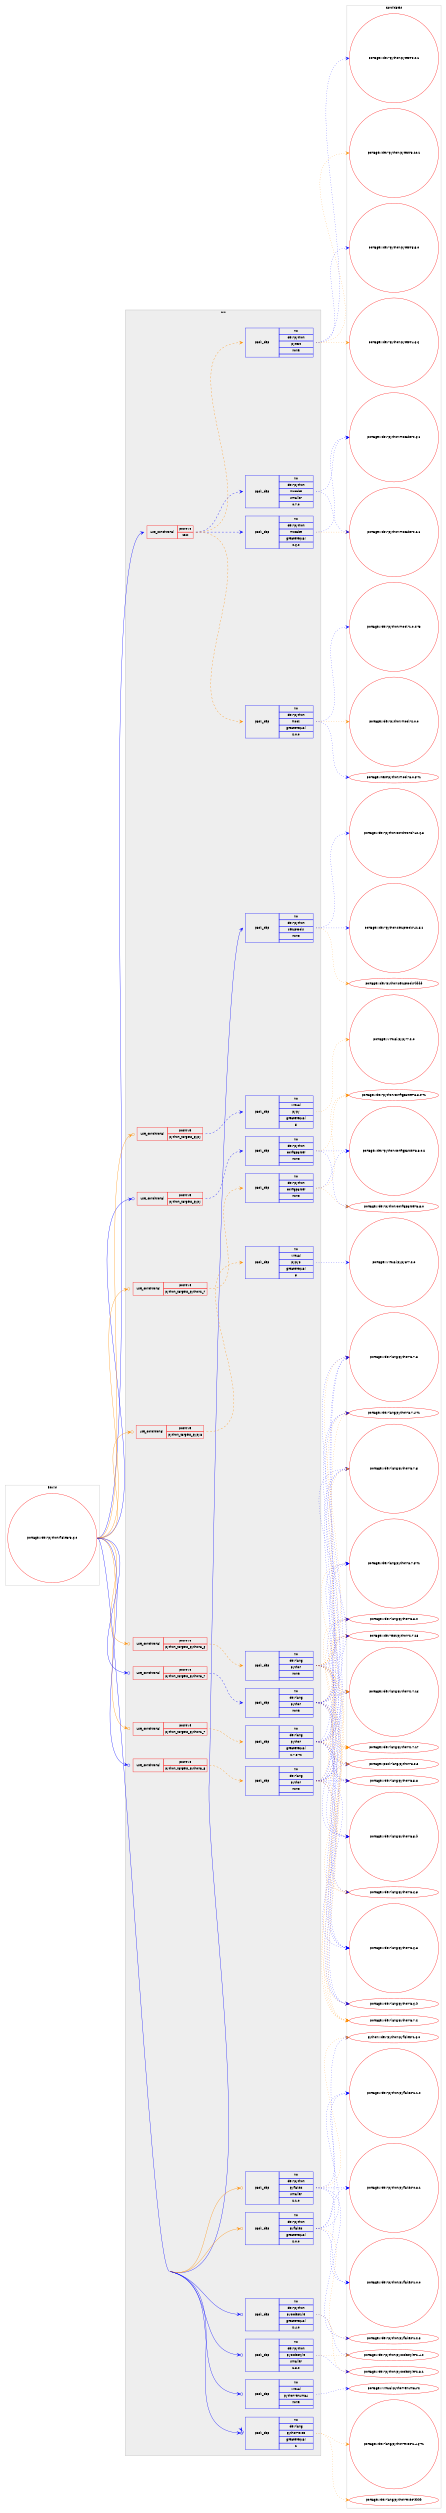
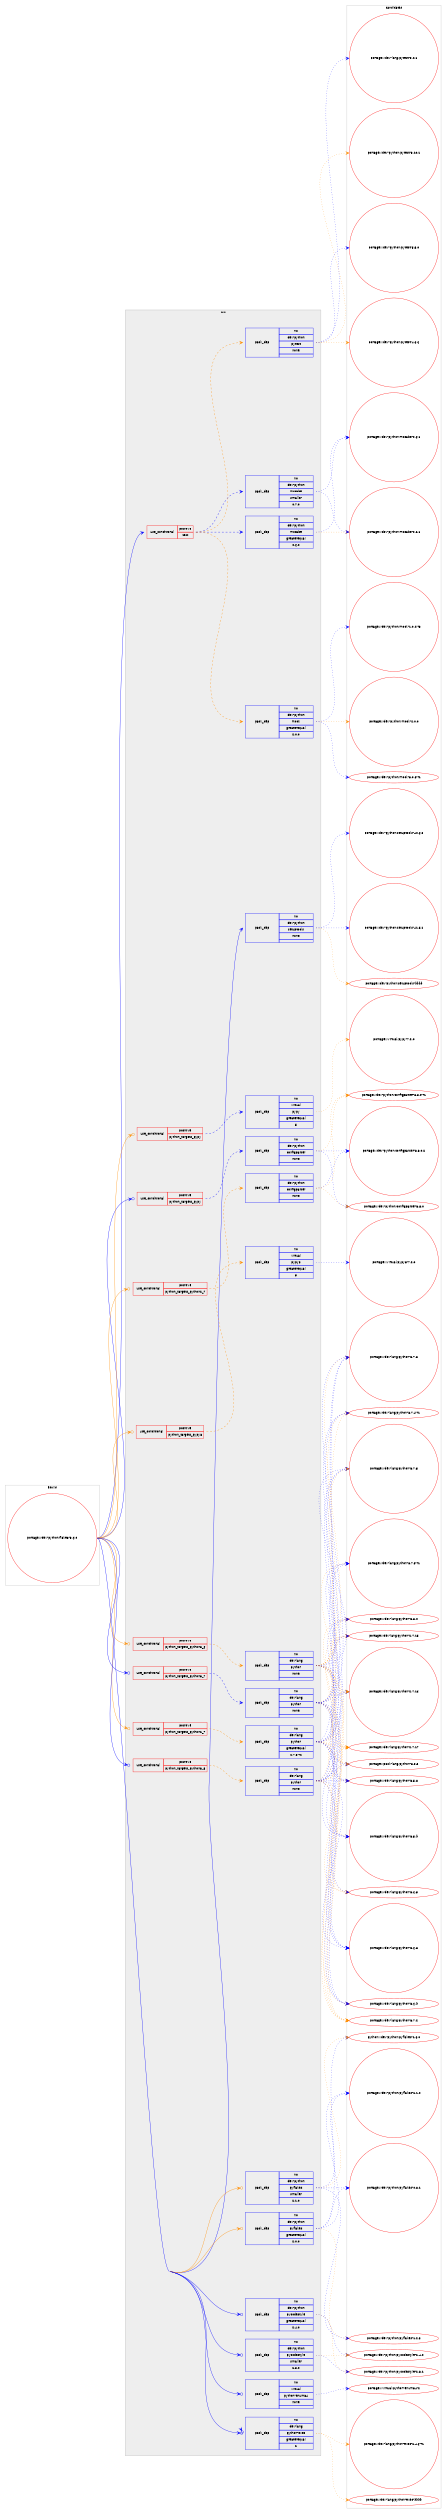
(394, 58) -> (394, 58)
(394, 777) -> (394, 777)
(394, 833) -> (394, 833)
(394, 1636) -> (394, 1636)
(394, 2283) -> none
